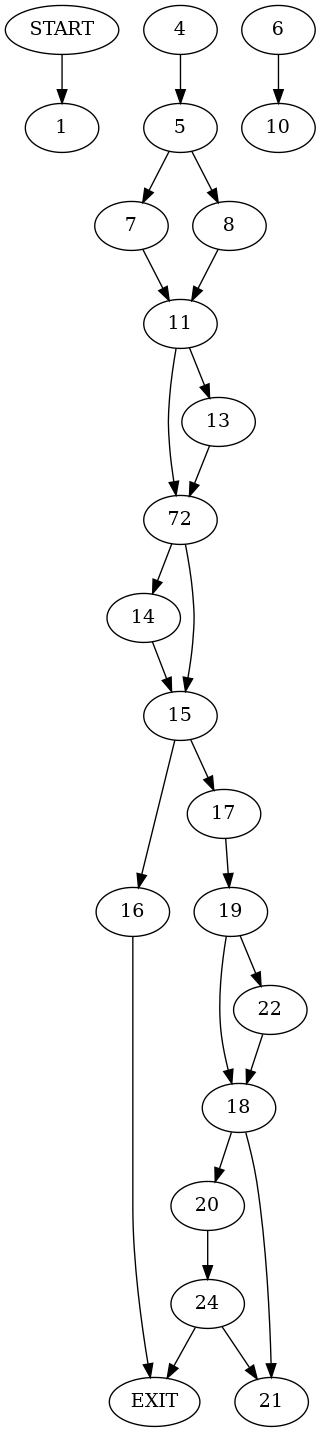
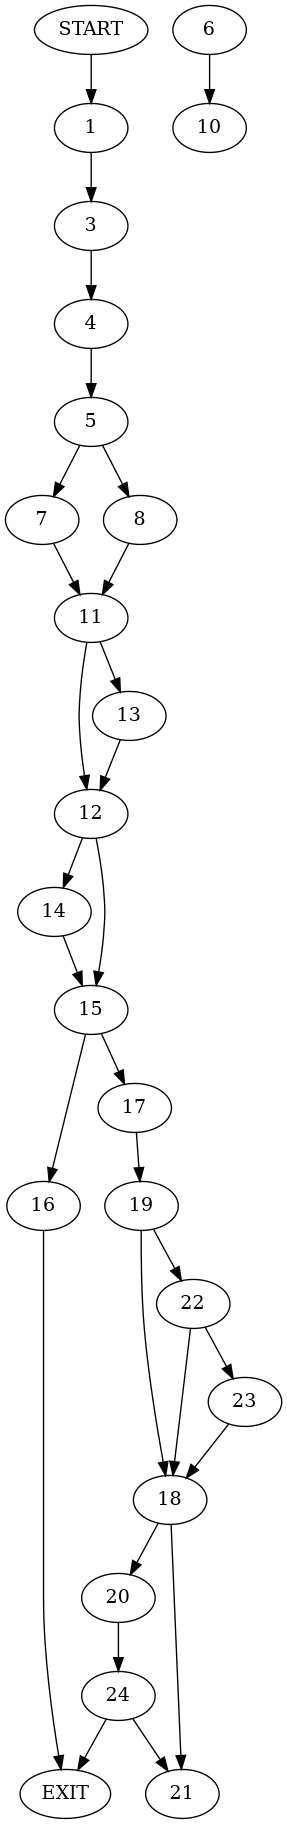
none -> (91, 226)
(180, 520) -> (91, 814)
none -> (245, 1402)
